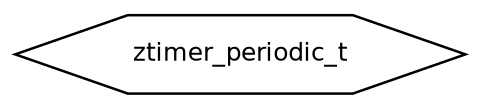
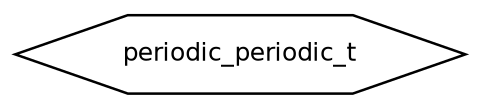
(240, 54) -> (240, 54)
